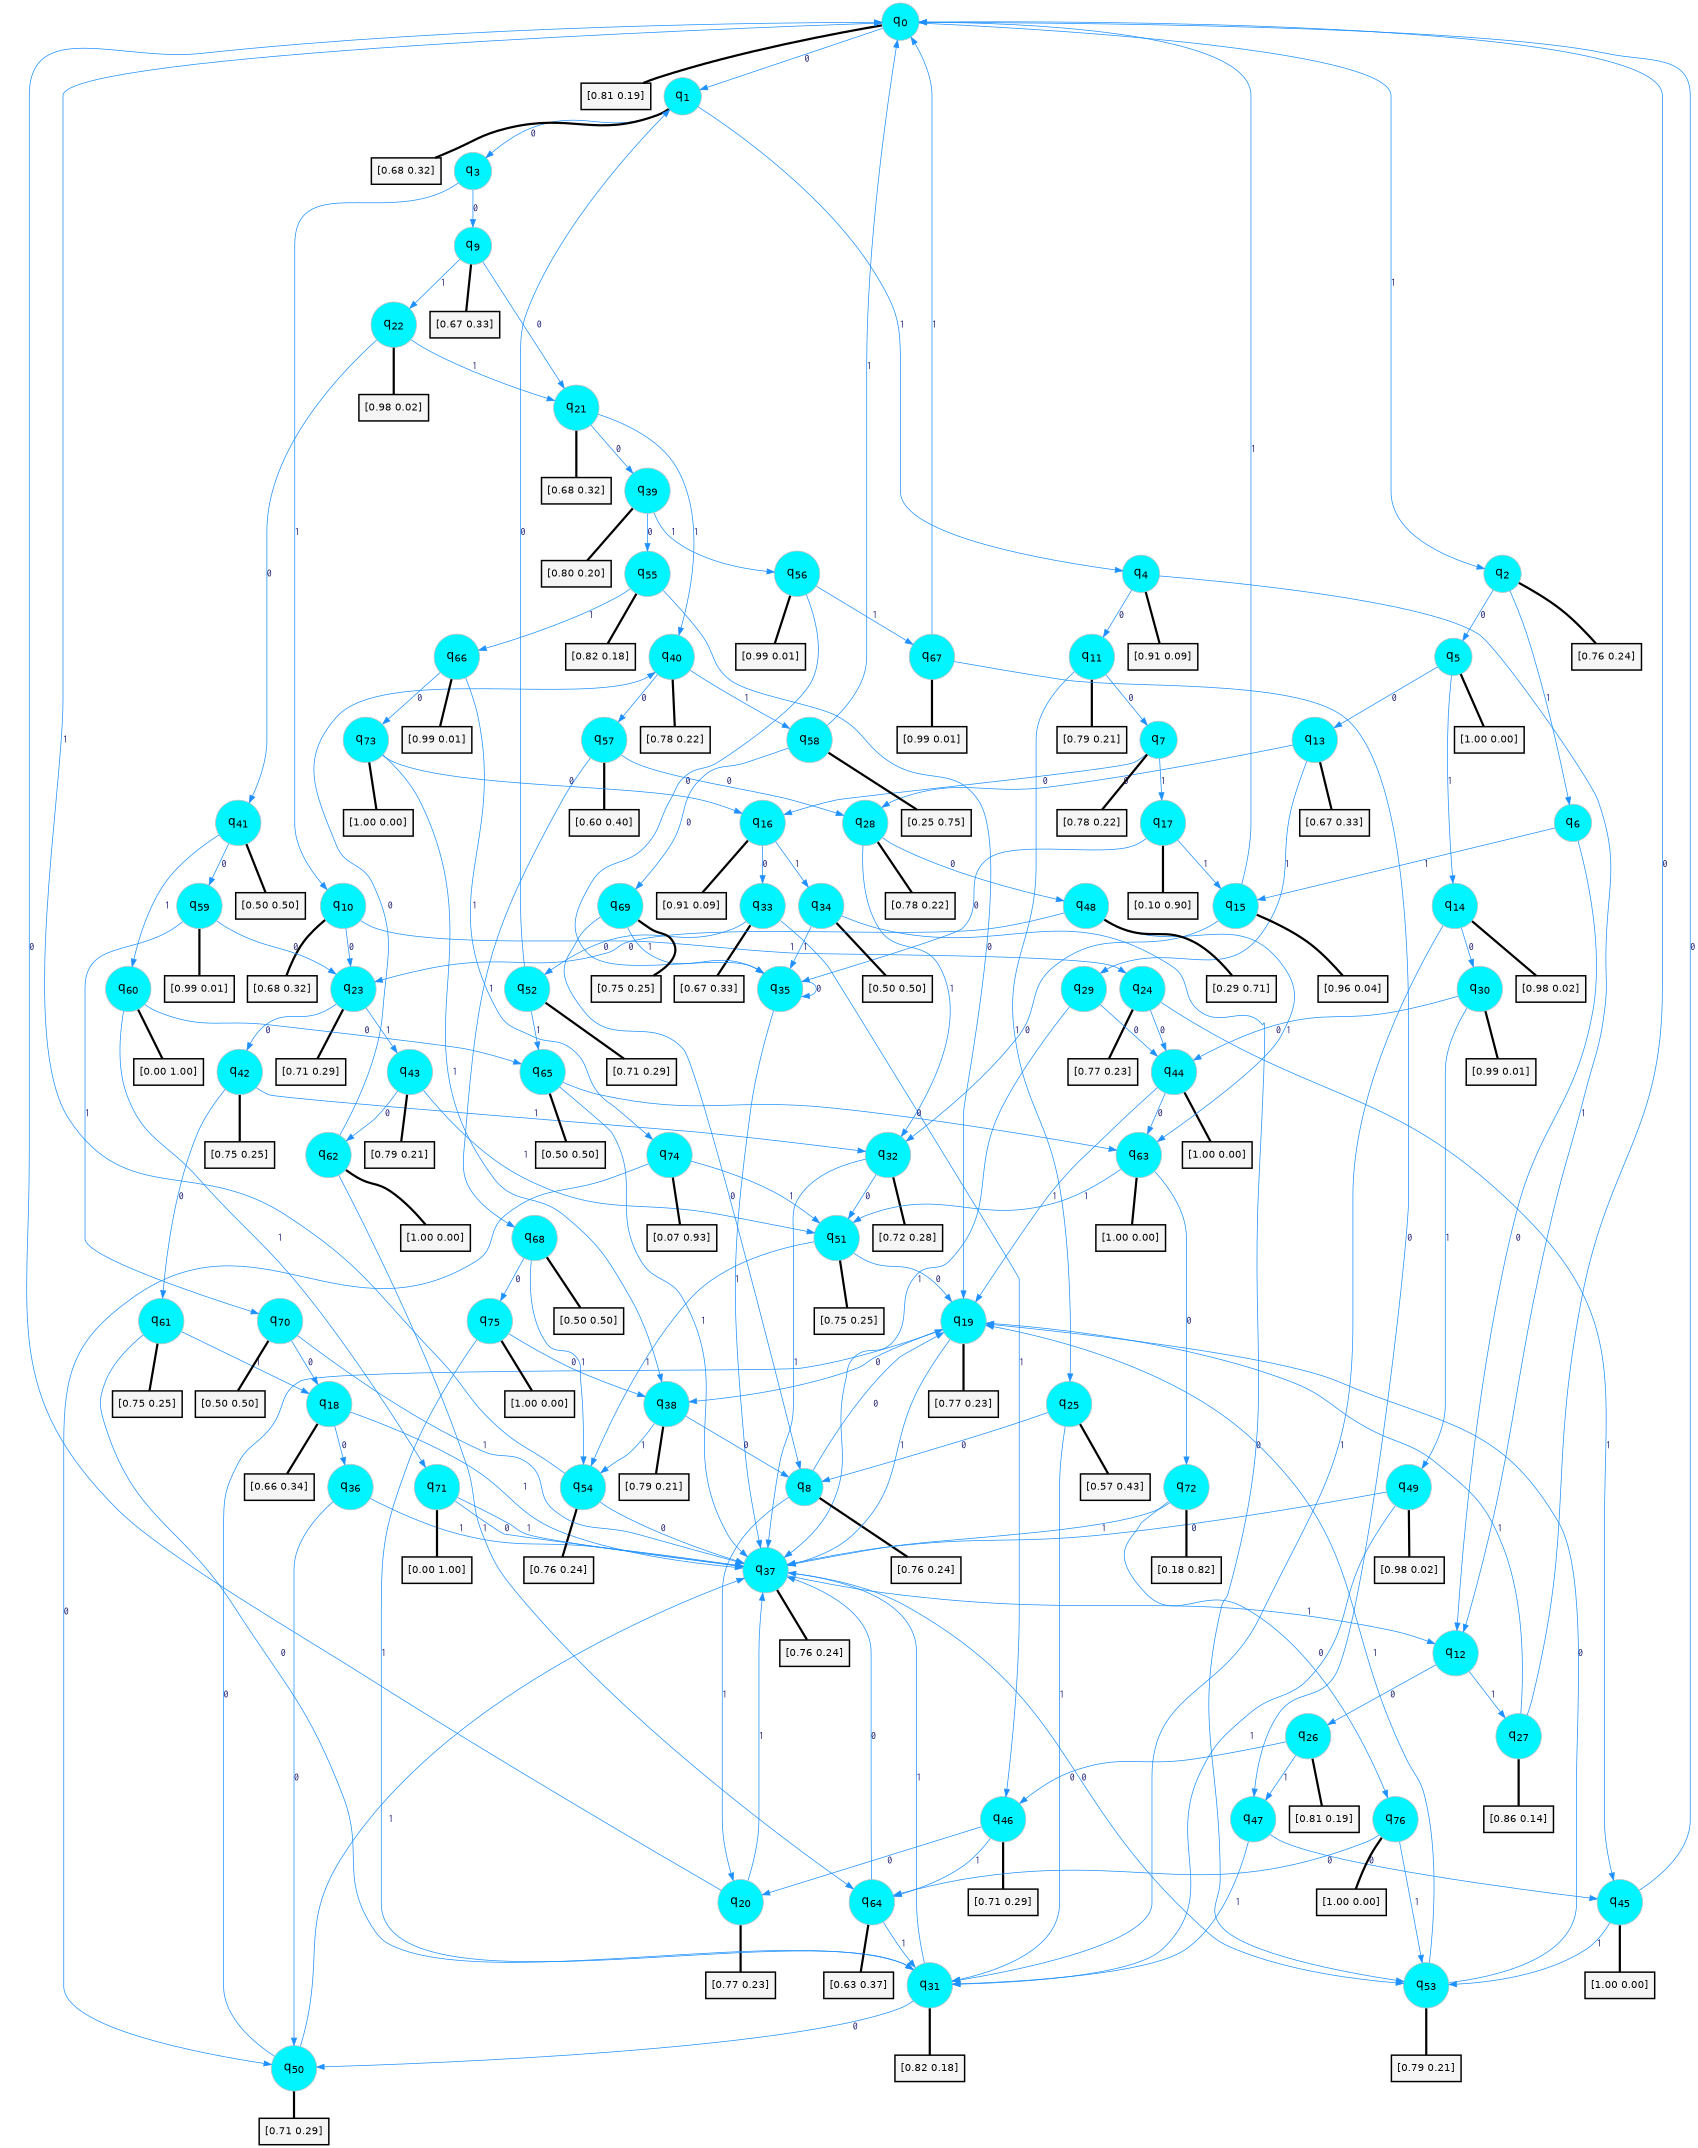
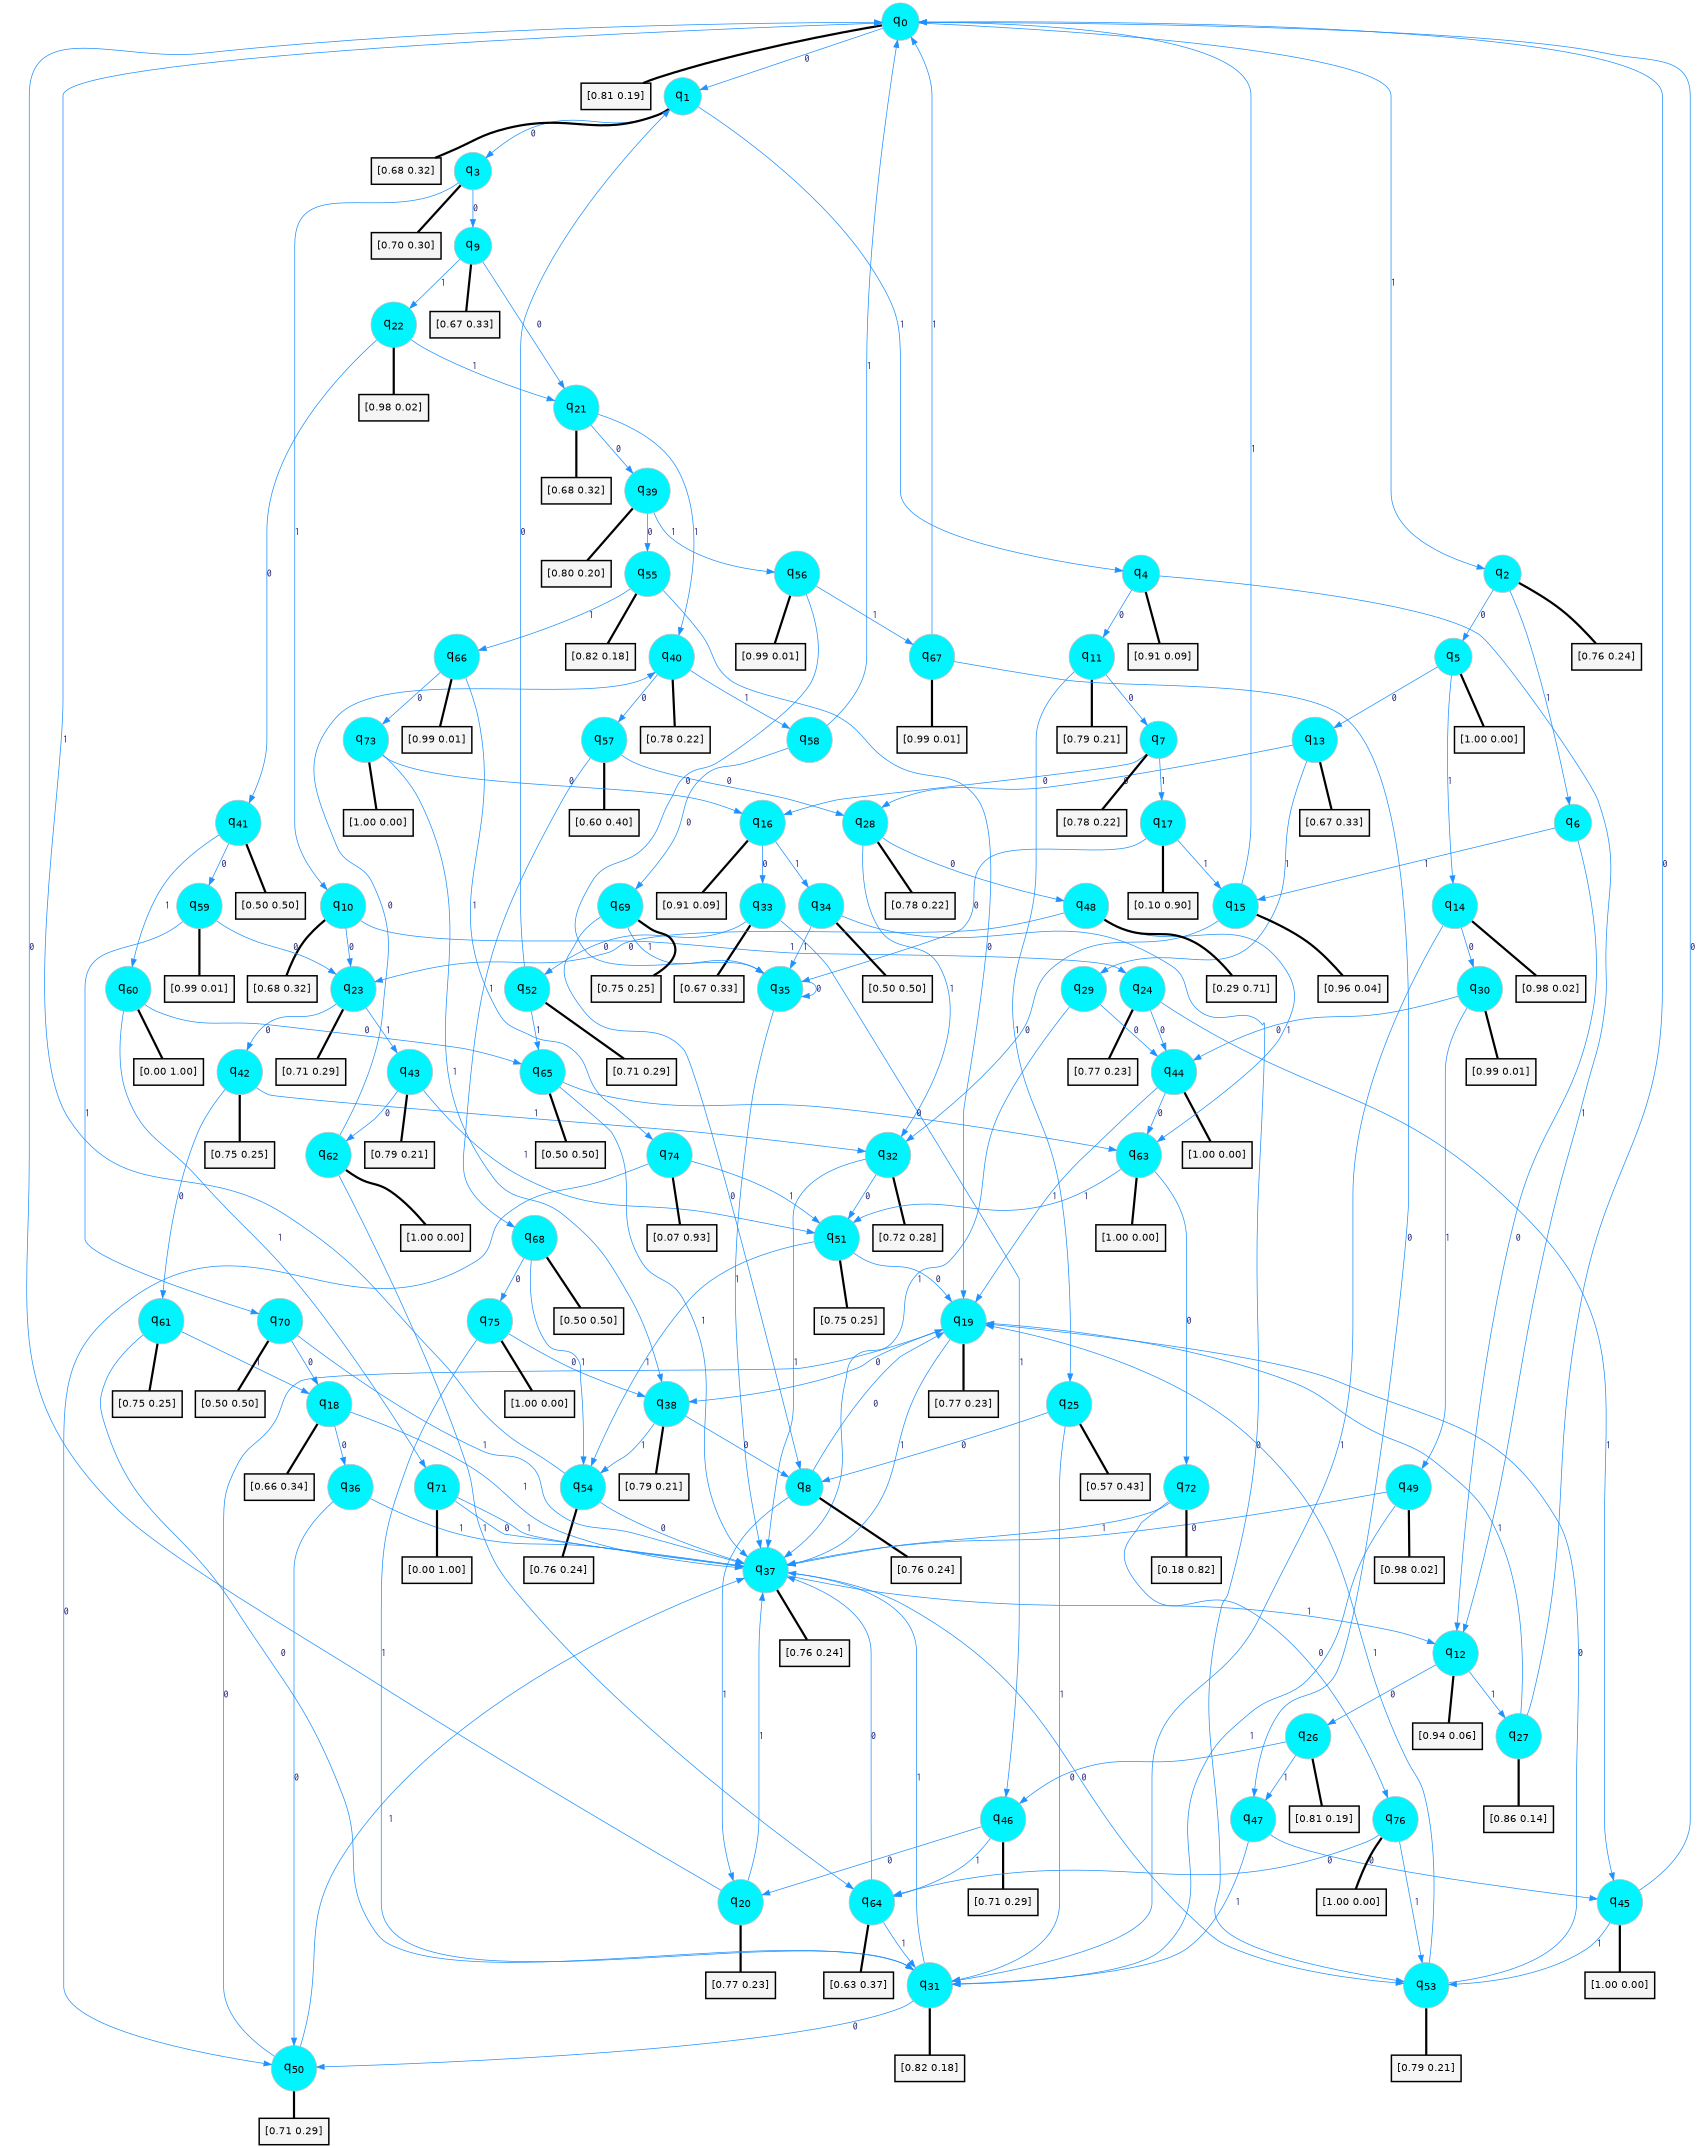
none -> (406, 246)
(936, 823) -> none
none -> (1448, 1736)
